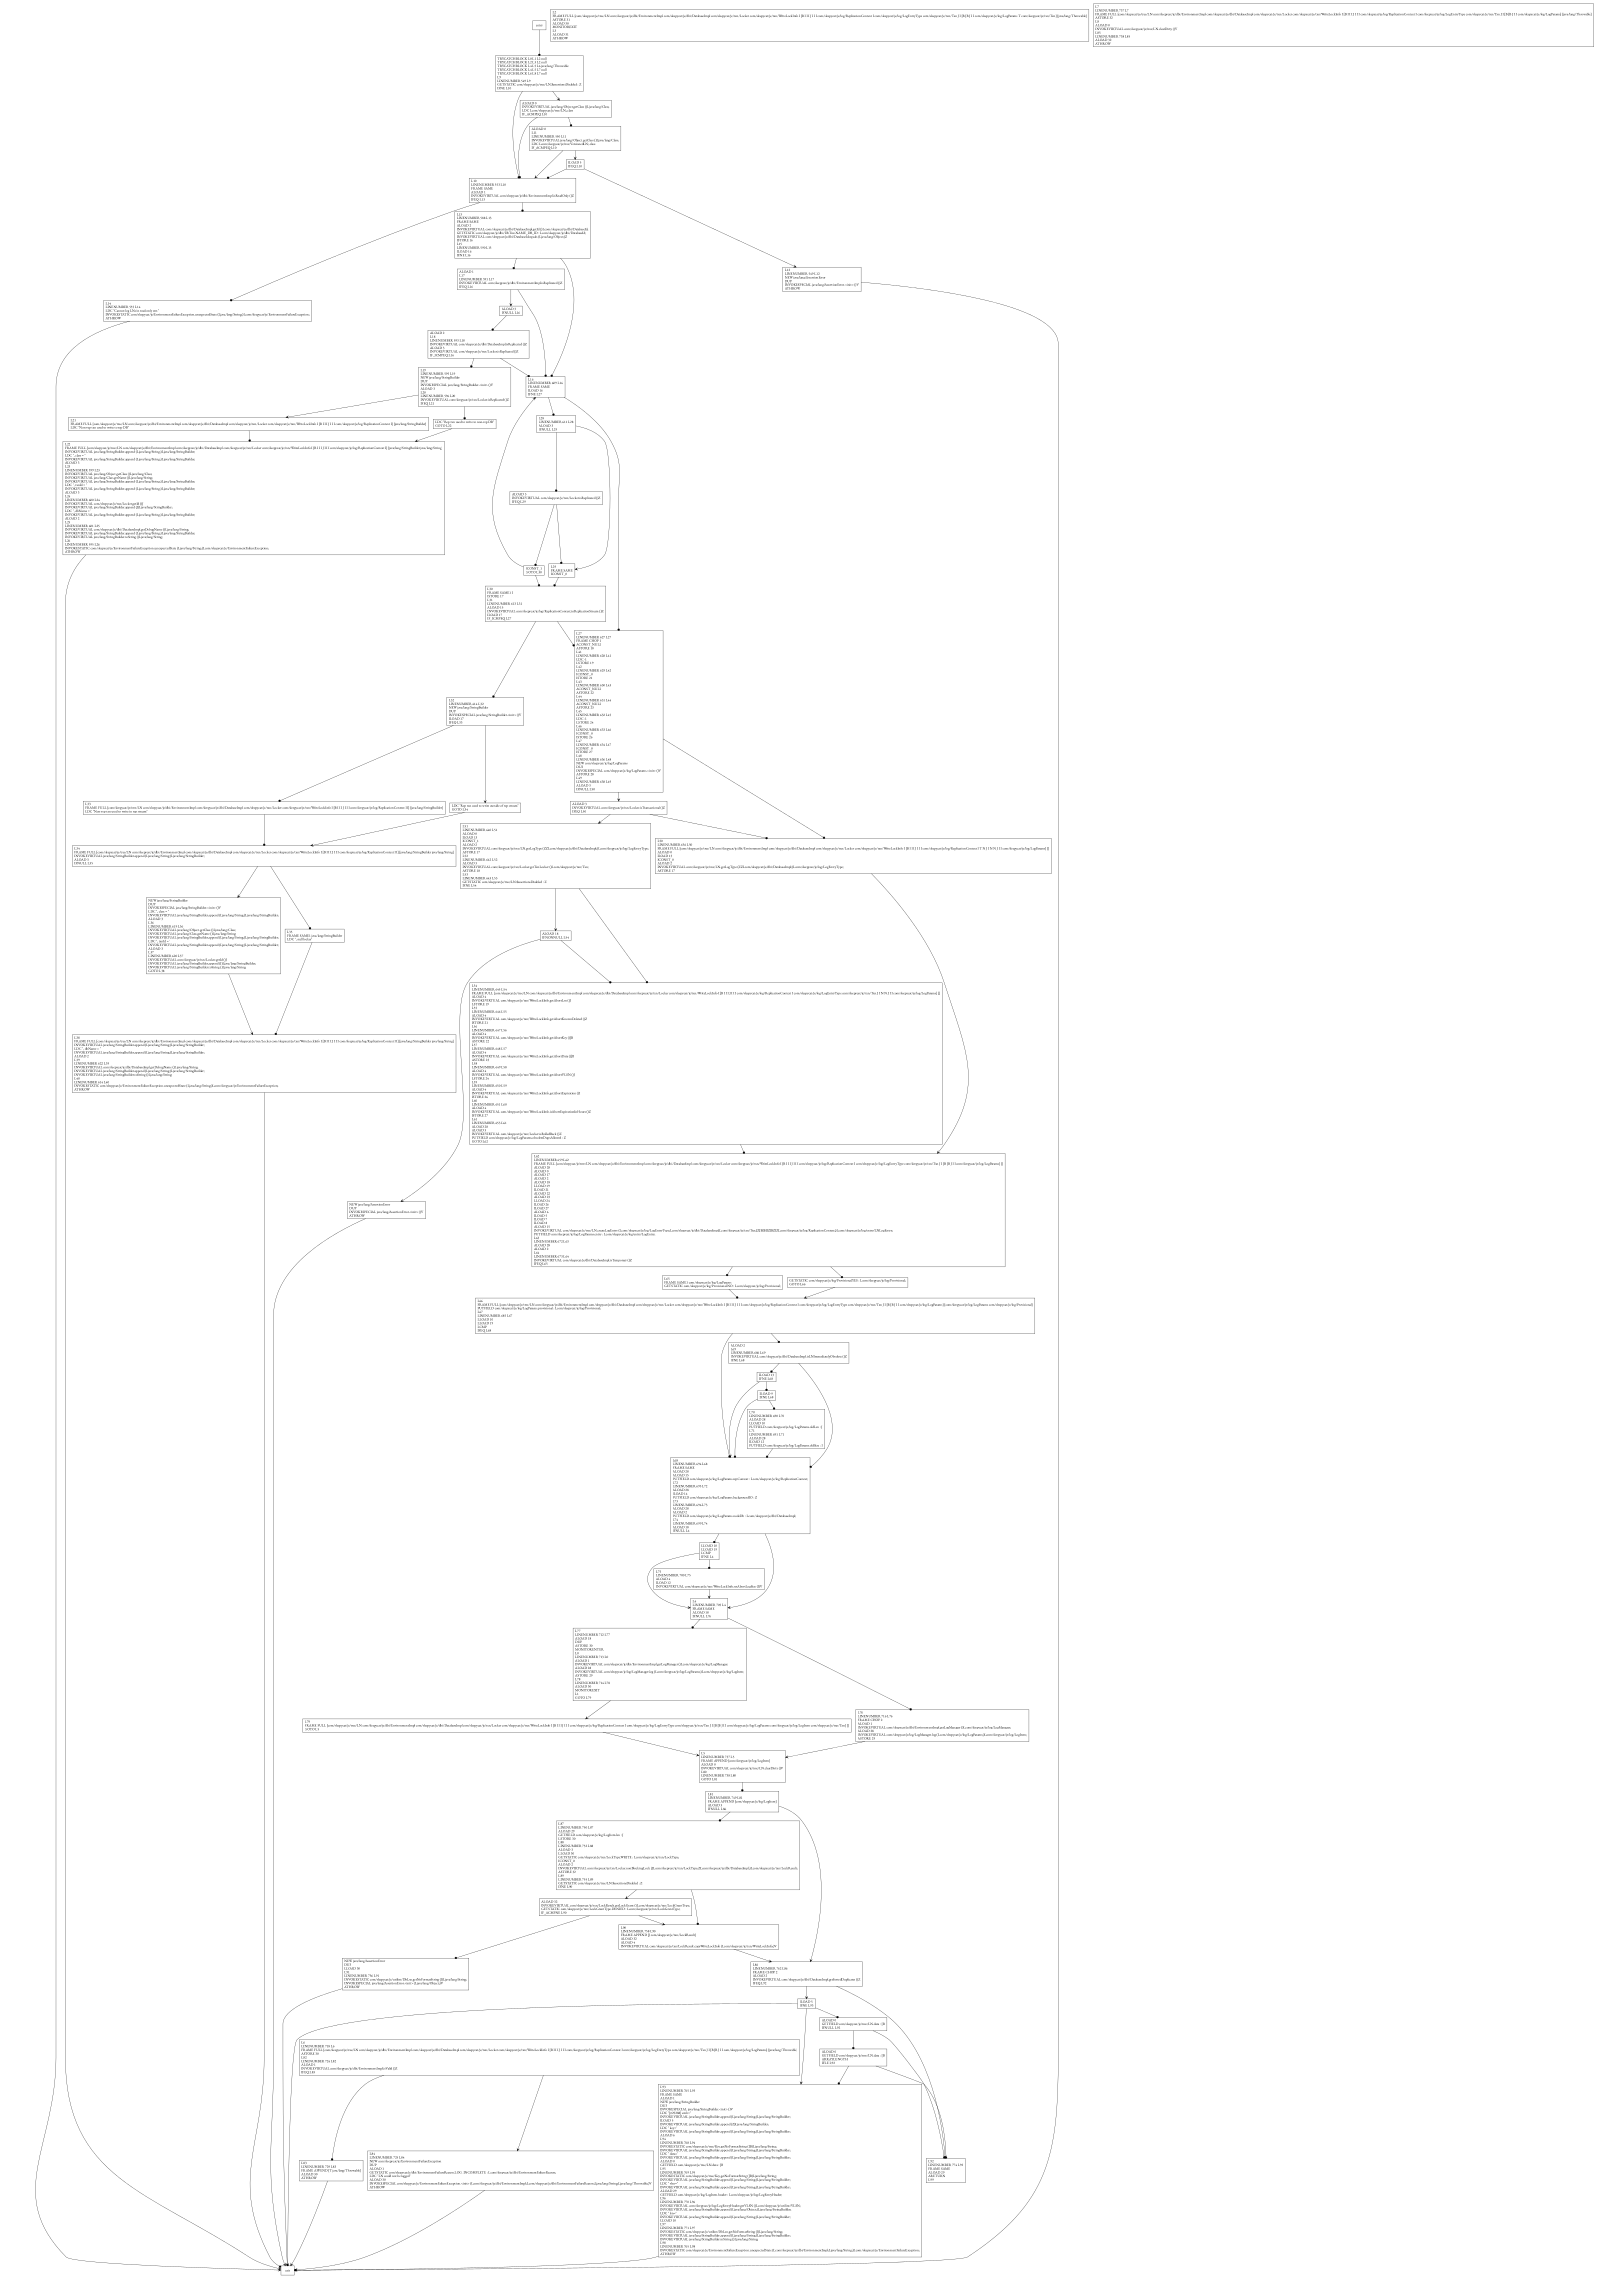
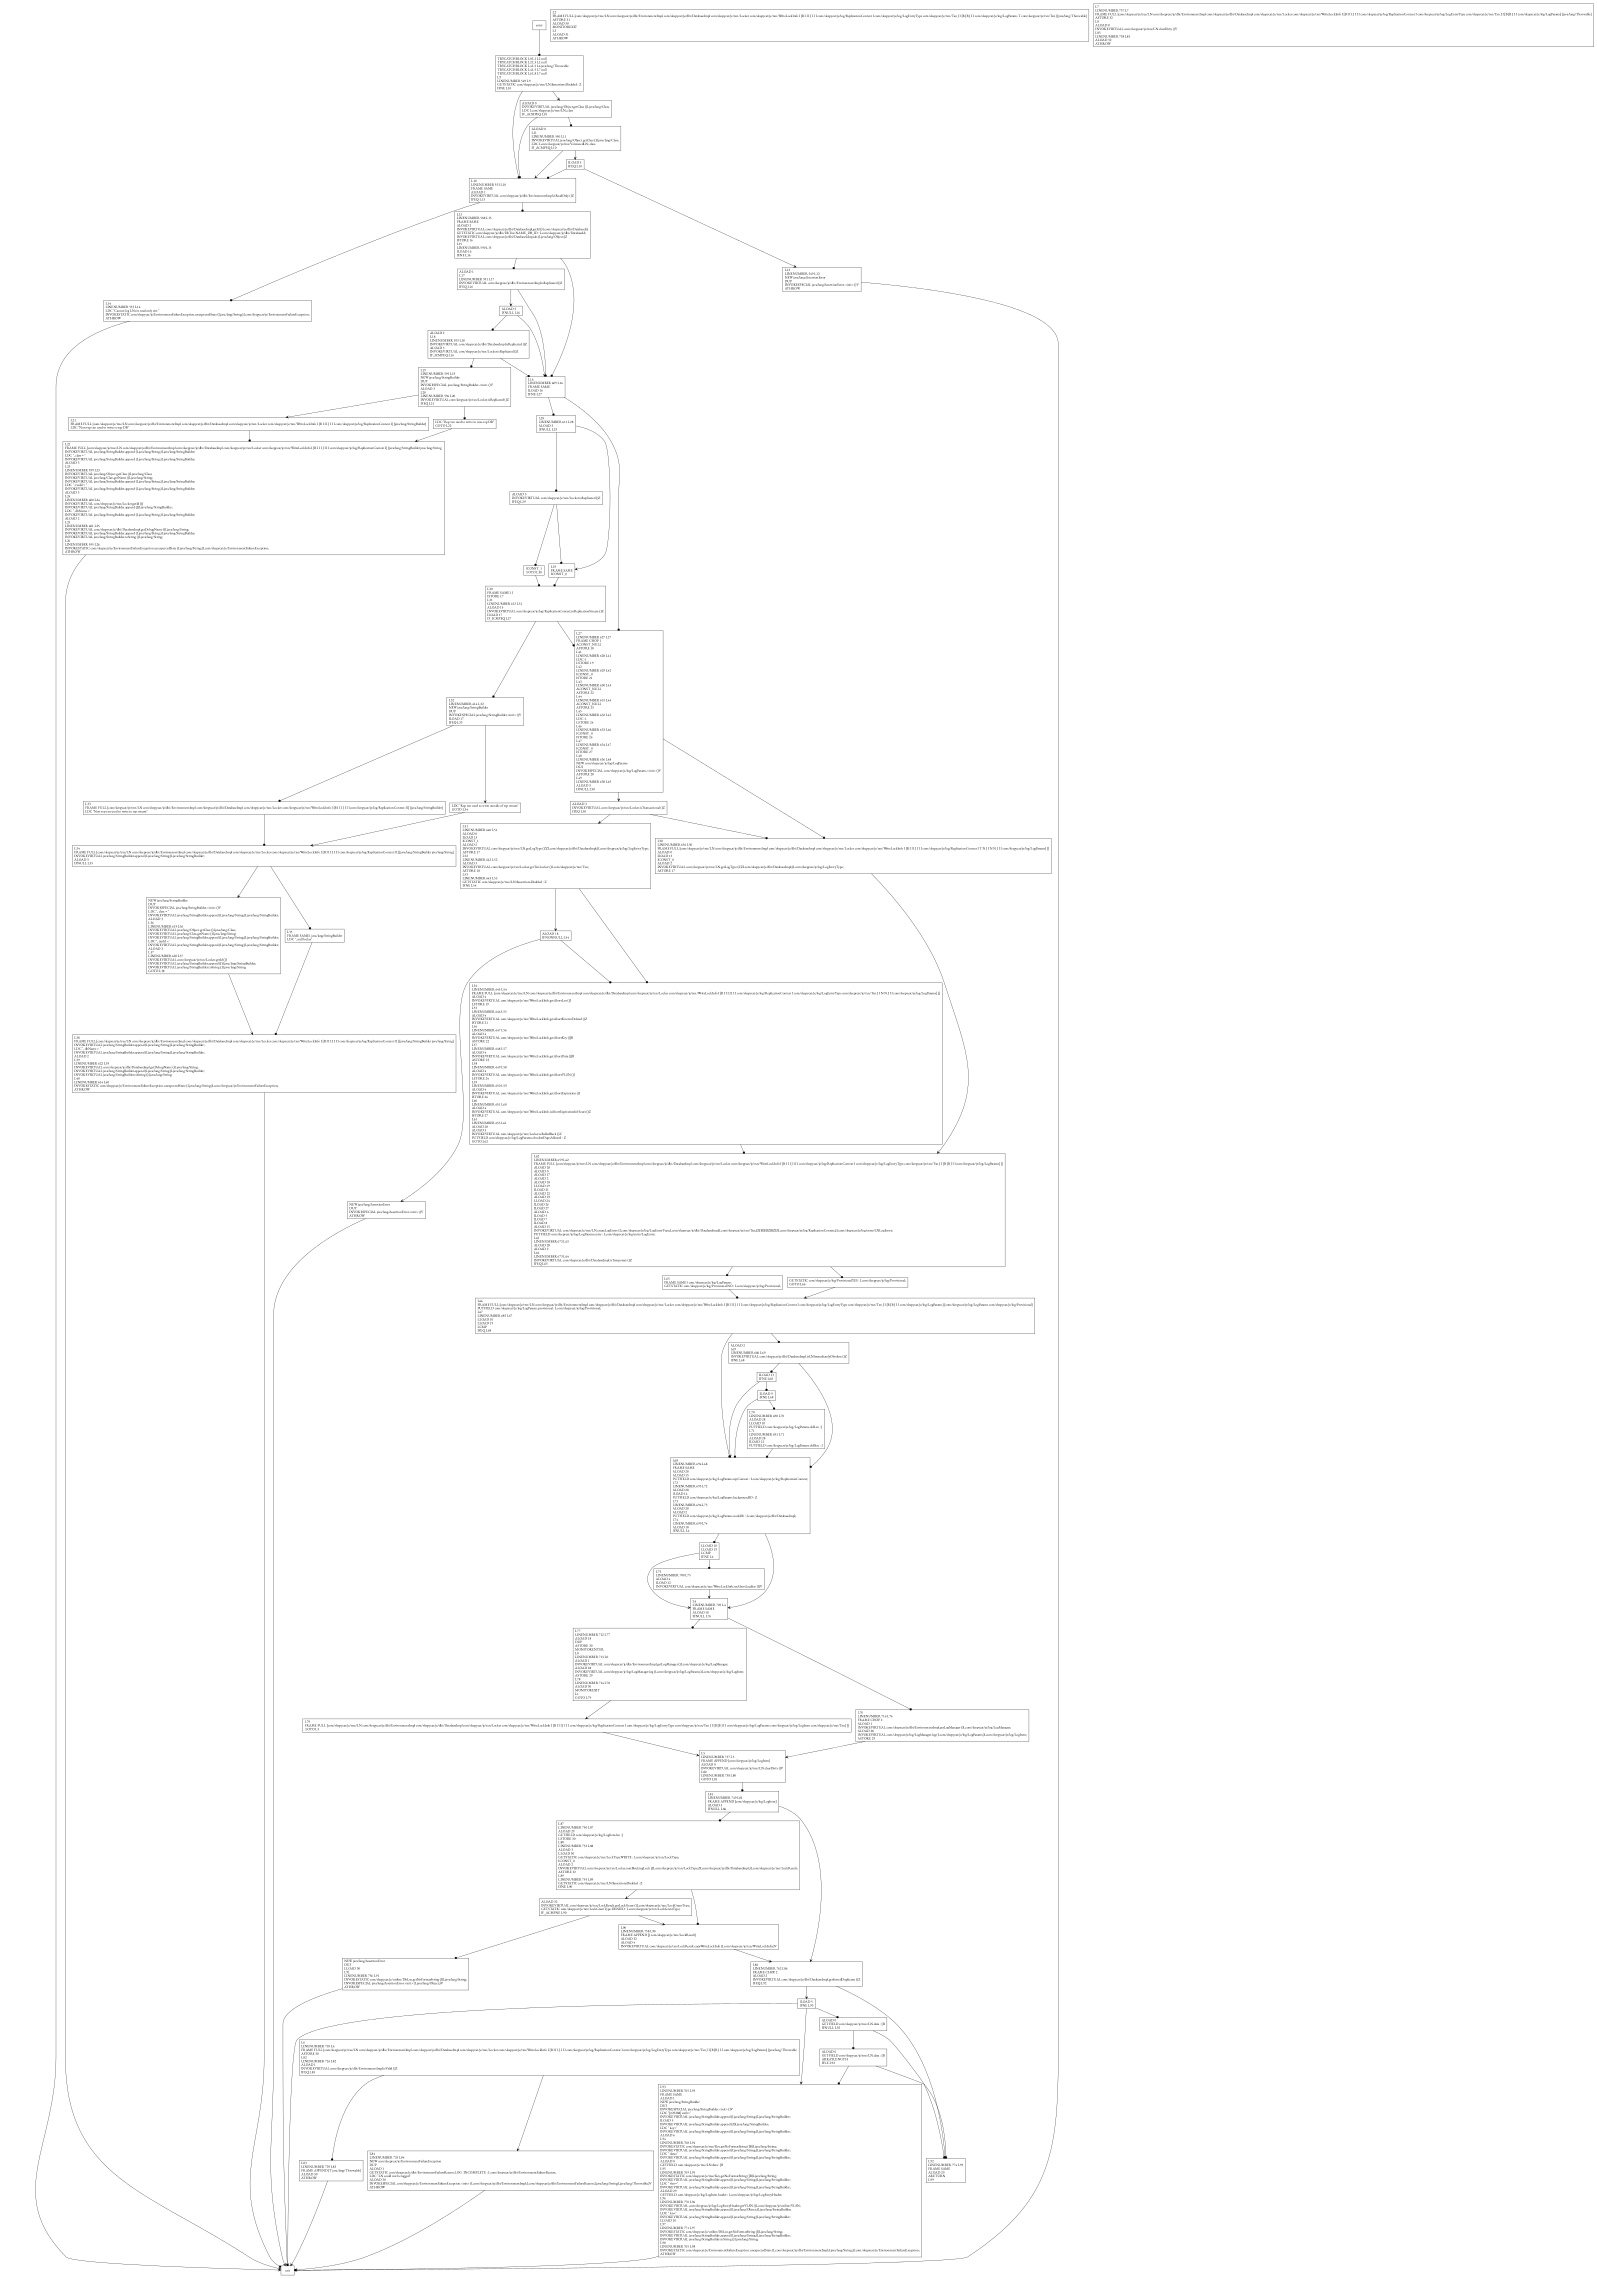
(495, 484) -> (537, 342)
